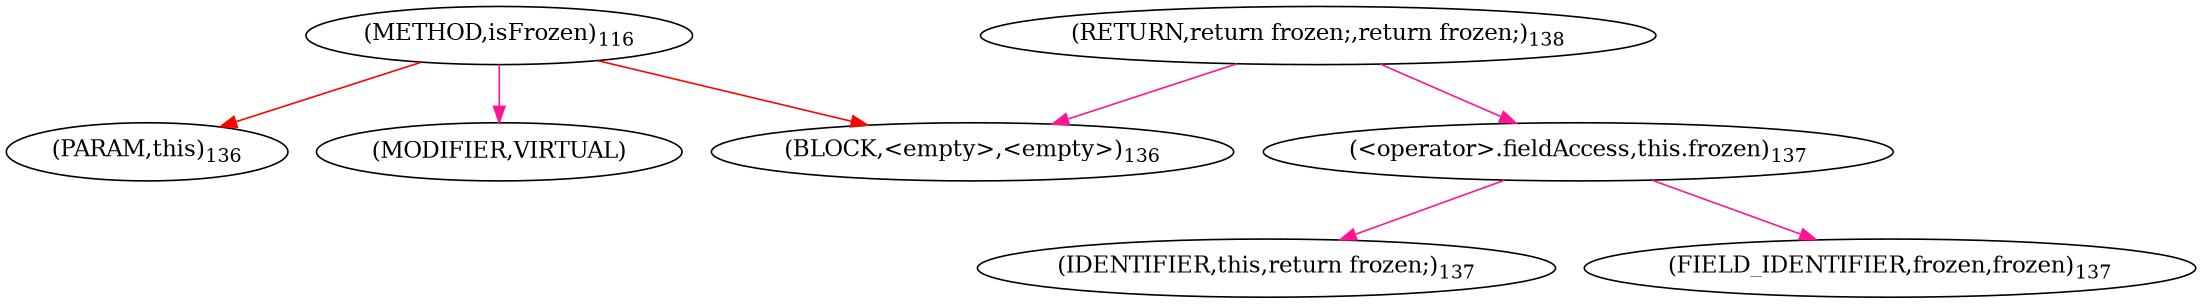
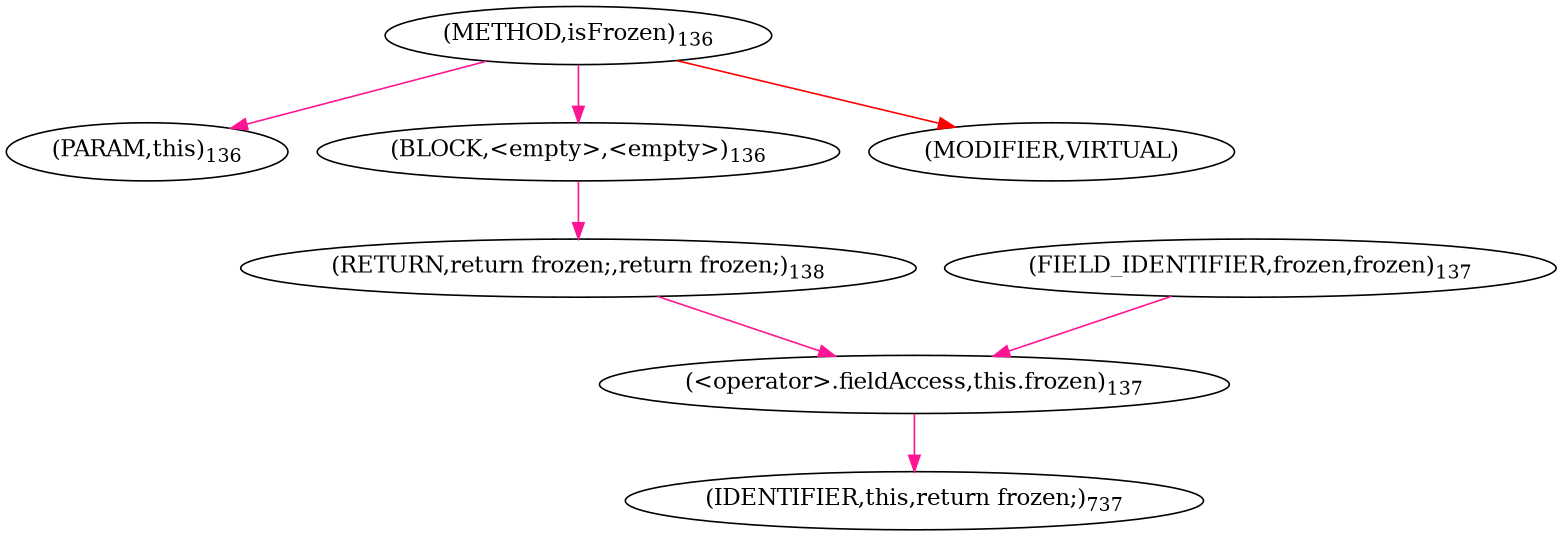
(616, 33) -> (696, 33)
(499, 86) -> (808, 92)
(725, 91) -> (578, 86)
(1153, 91) -> (578, 202)
(328, 92) -> (367, 93)
(1726, 207) -> (1090, 324)
(1457, 266) -> (1105, 498)
